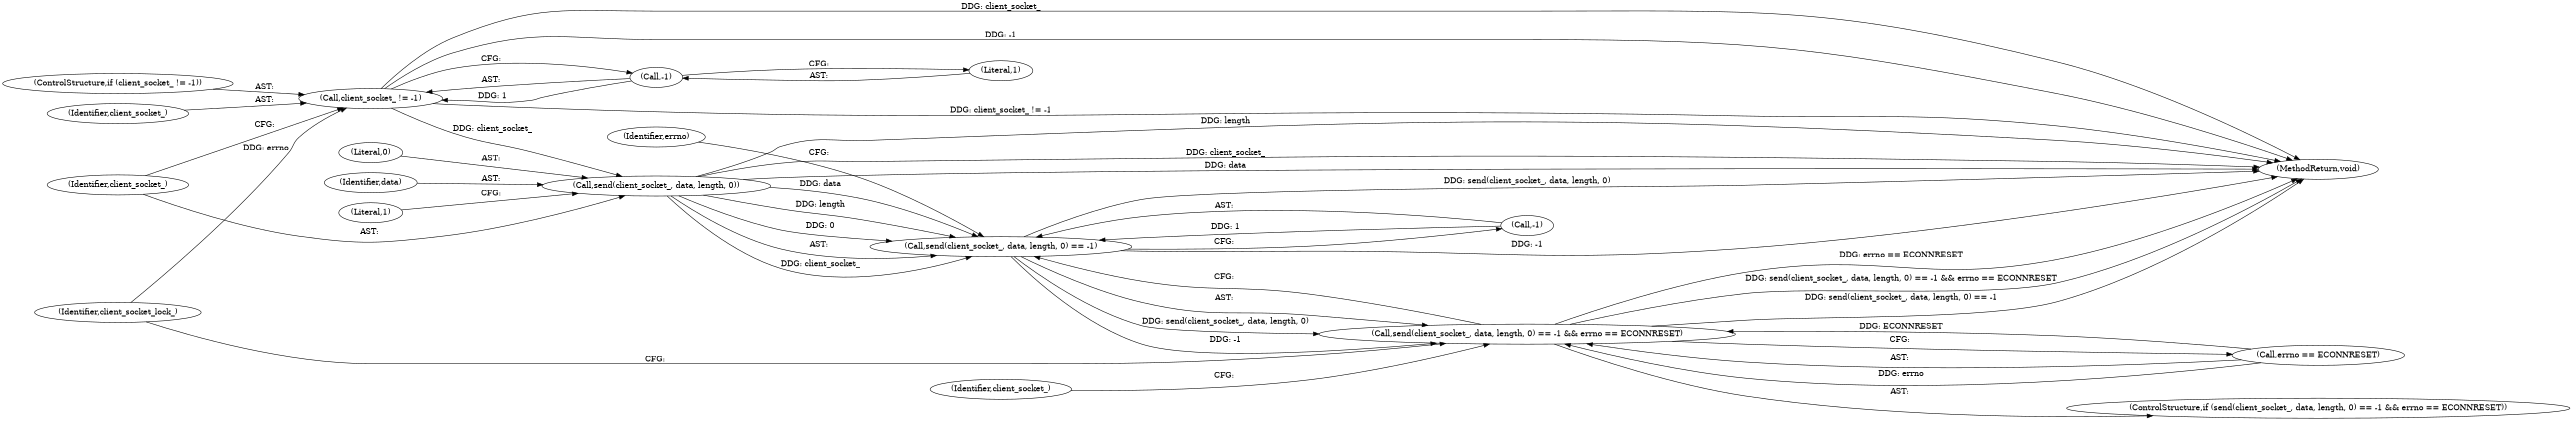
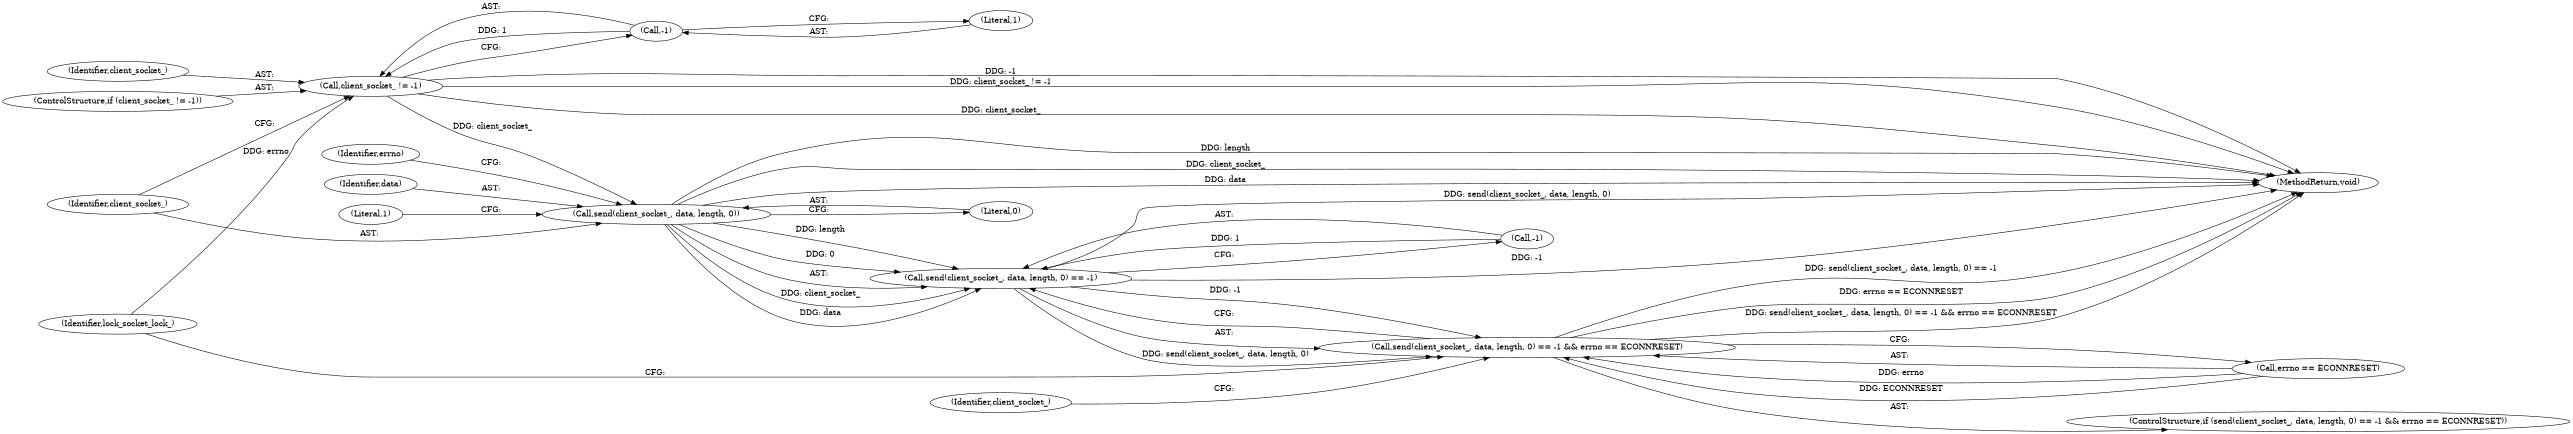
(844, 173) -> (514, 178)
none -> (867, 214)
(118, 312) -> (118, 324)
